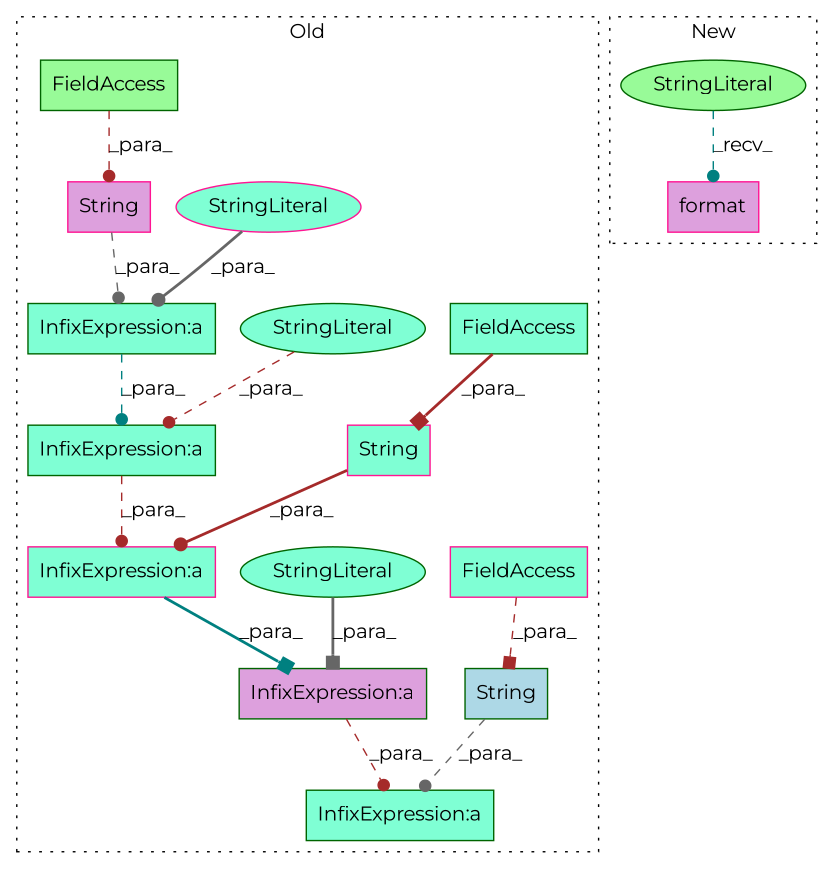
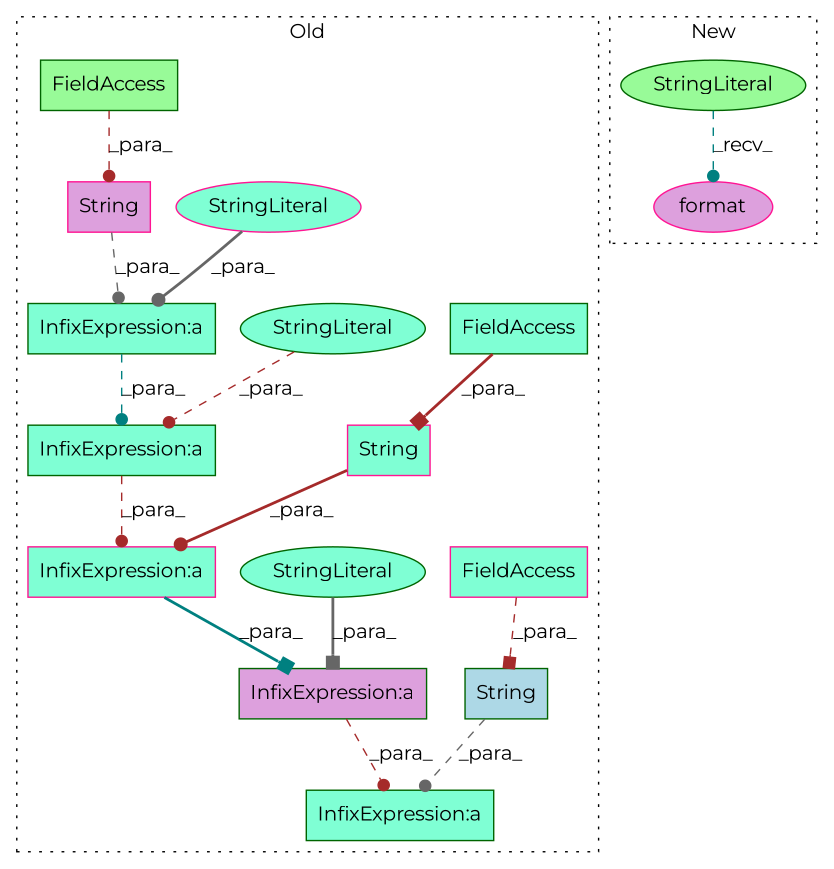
(713, 207) -> (713, 207)
